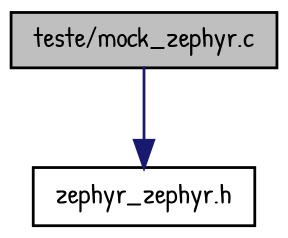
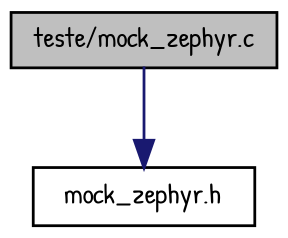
(144, 197) -> (144, 197)
